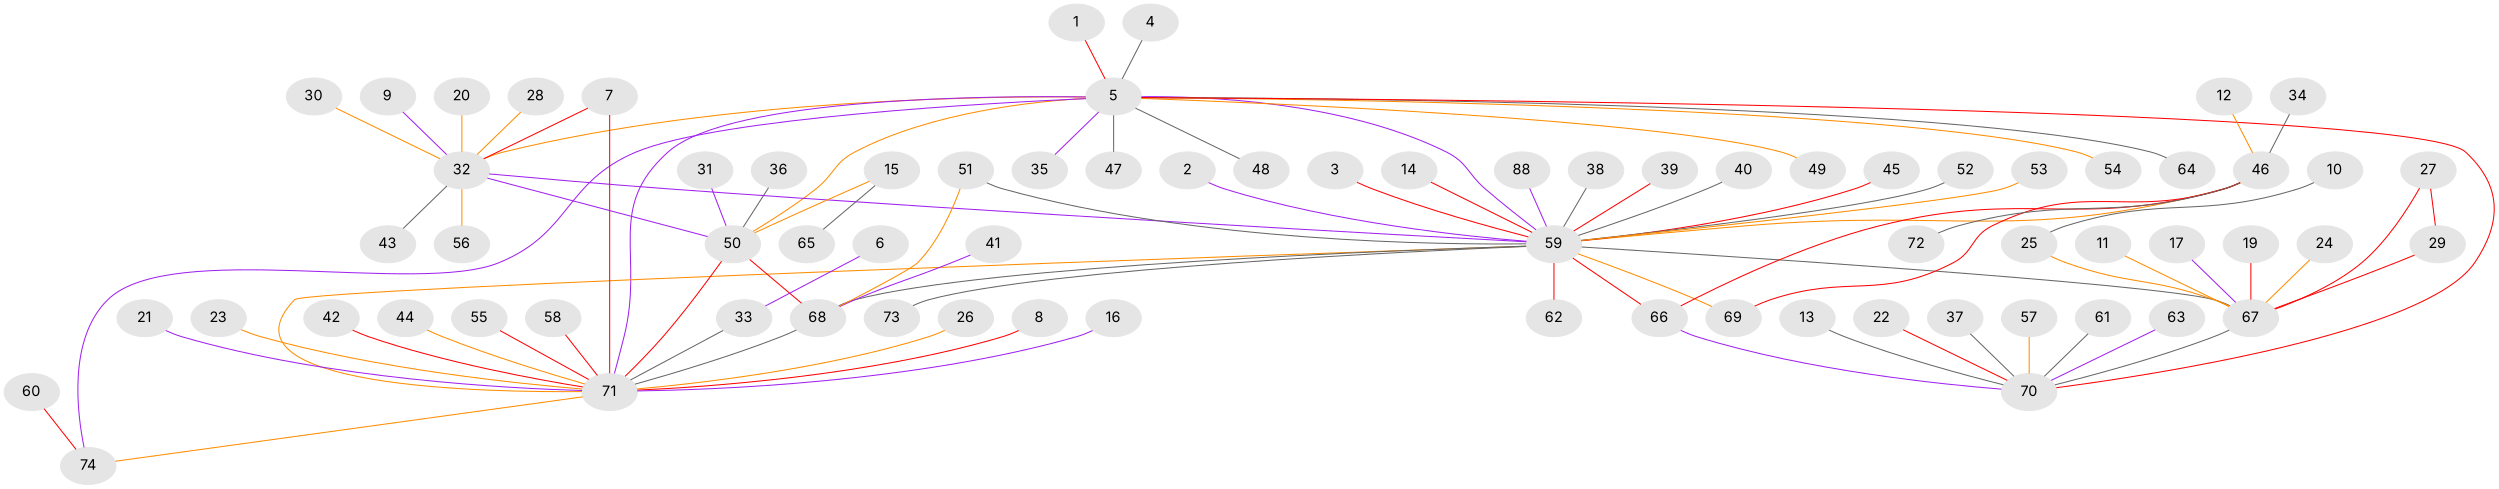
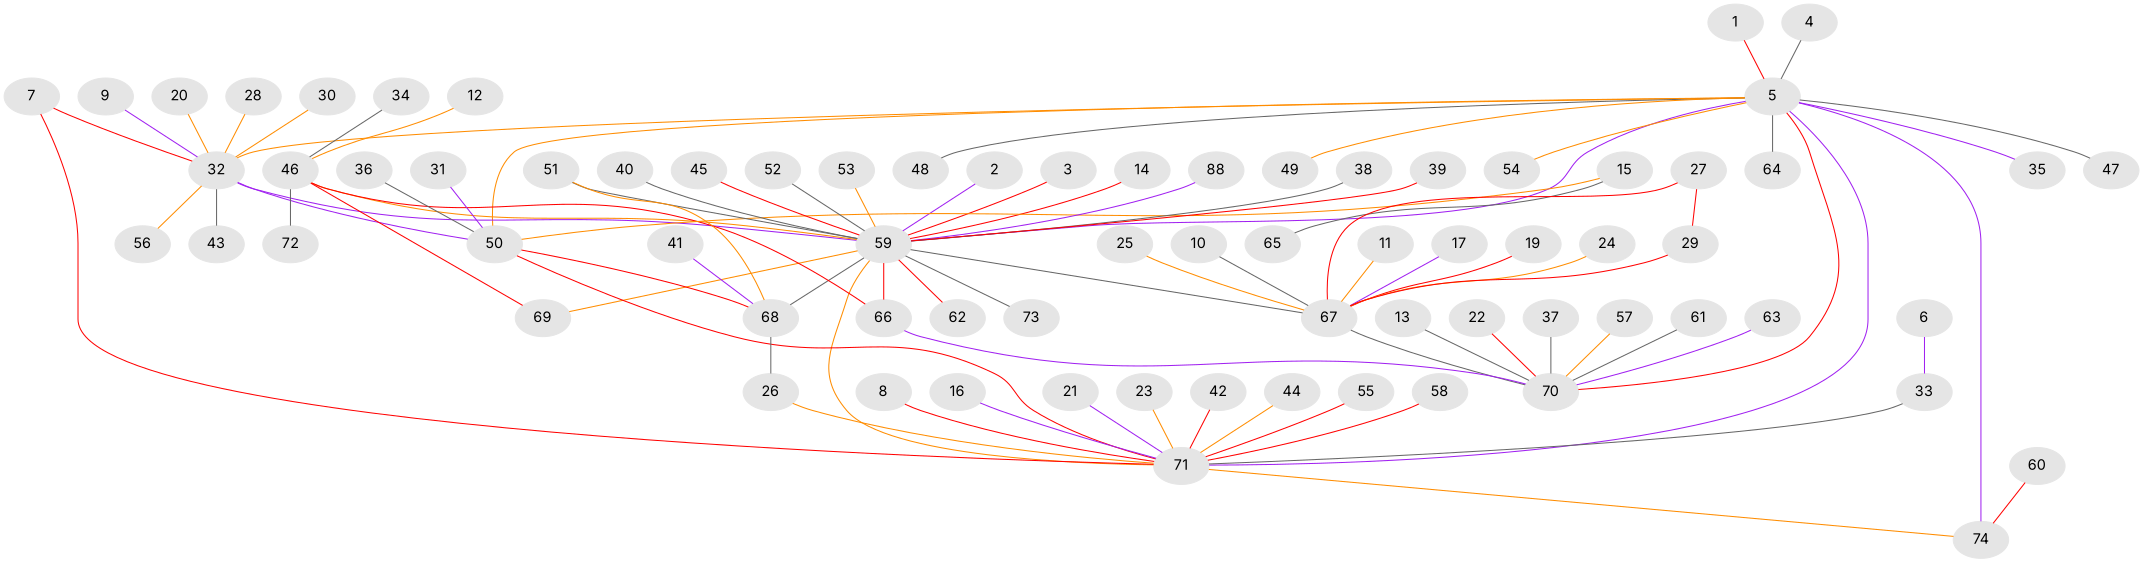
(2182, 207) -> (1264, 281)
(717, 360) -> (771, 355)
